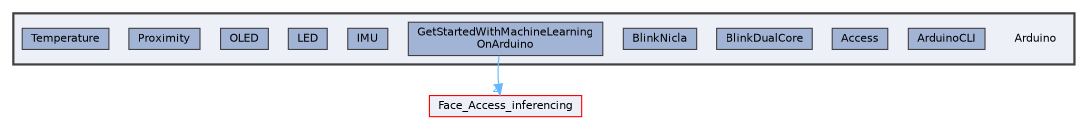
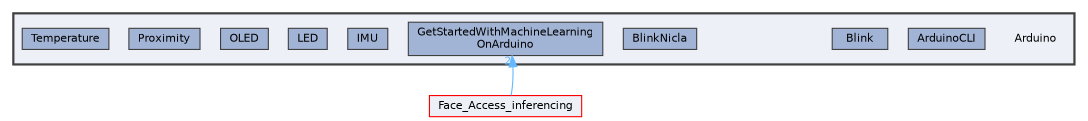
(764, 39) -> none
(860, 39) -> (860, 39)
(498, 71) -> (513, 81)
